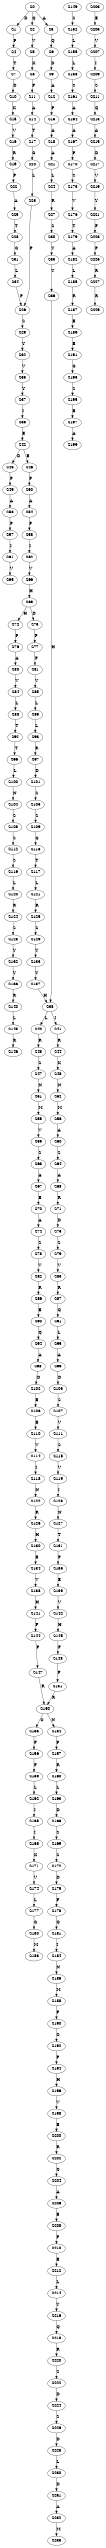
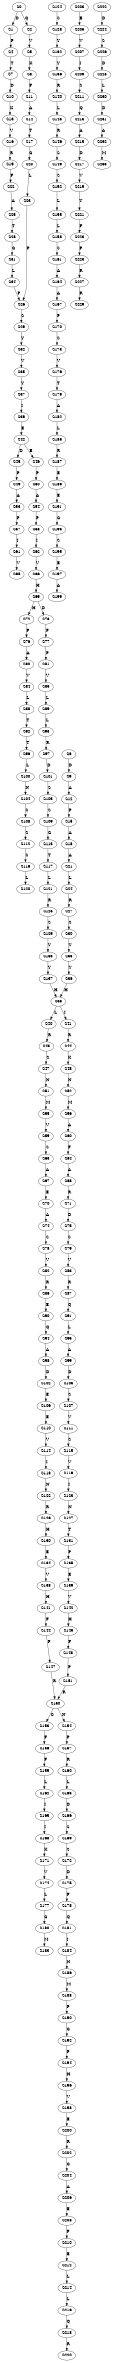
(51, 30) -> none
none -> (57, 152)
(13, 905) -> none
(59, 1153) -> (69, 1148)
(58, 2305) -> (68, 2299)
(56, 2371) -> none
